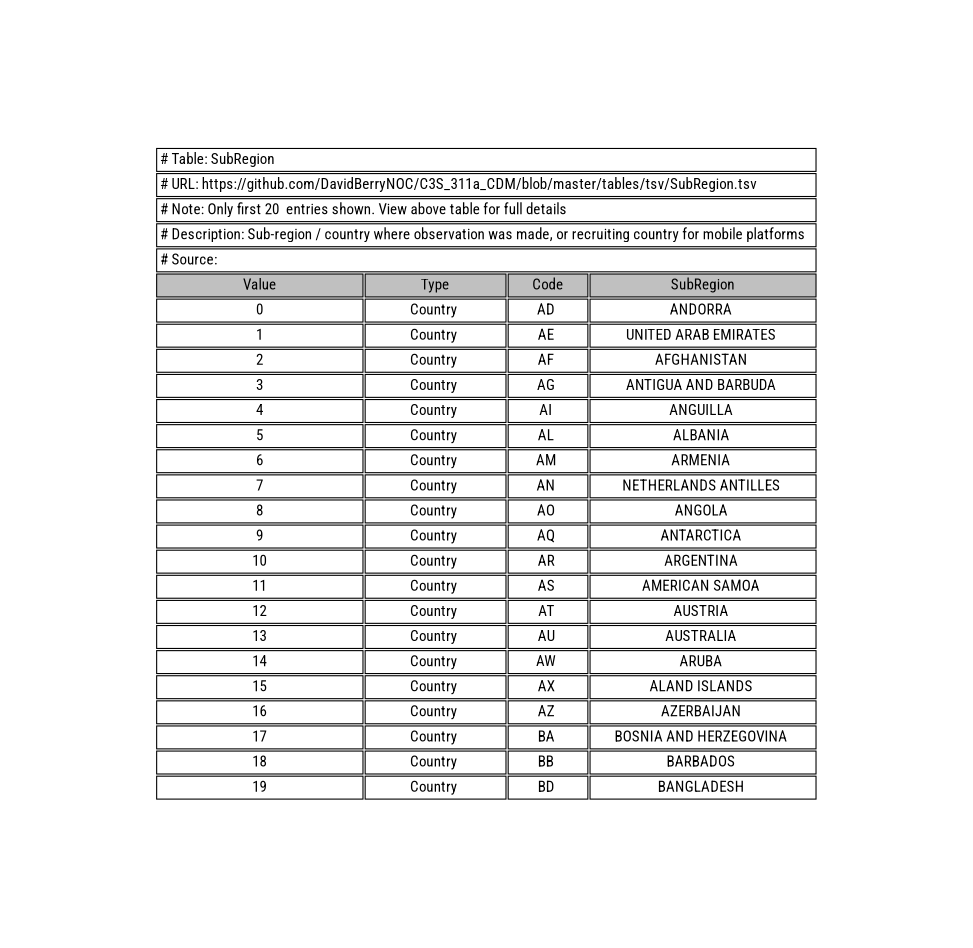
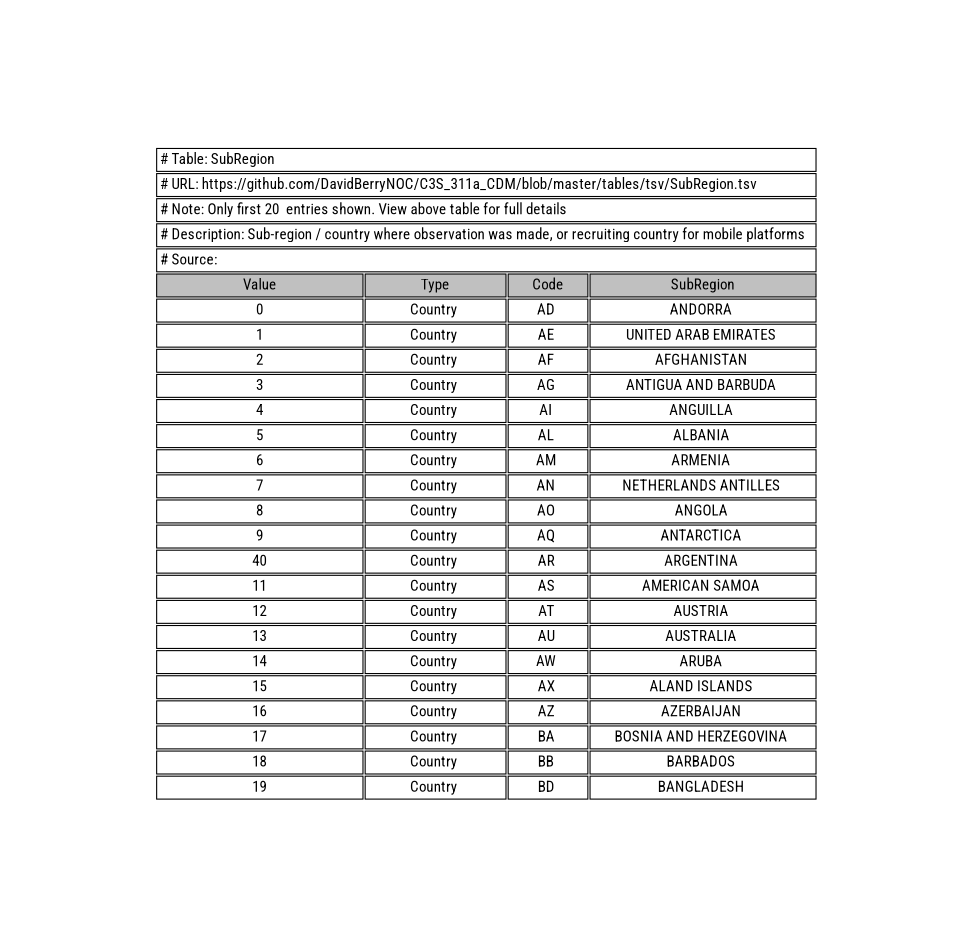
(260, 561) -> (260, 561)
